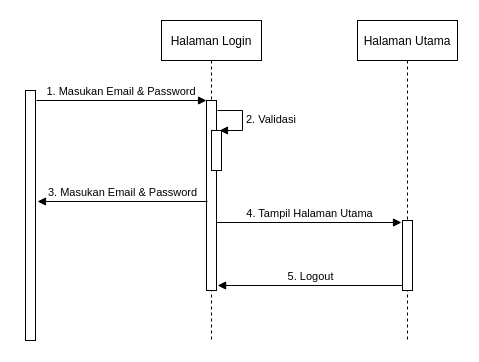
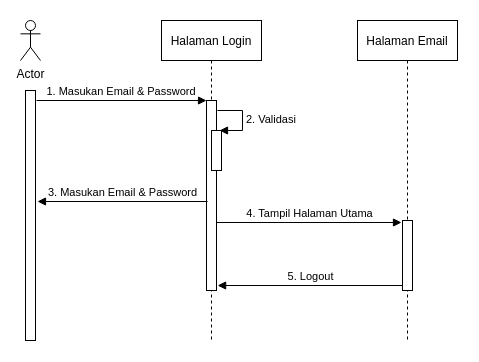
none -> (31, 41)
(407, 41) -> (407, 41)
